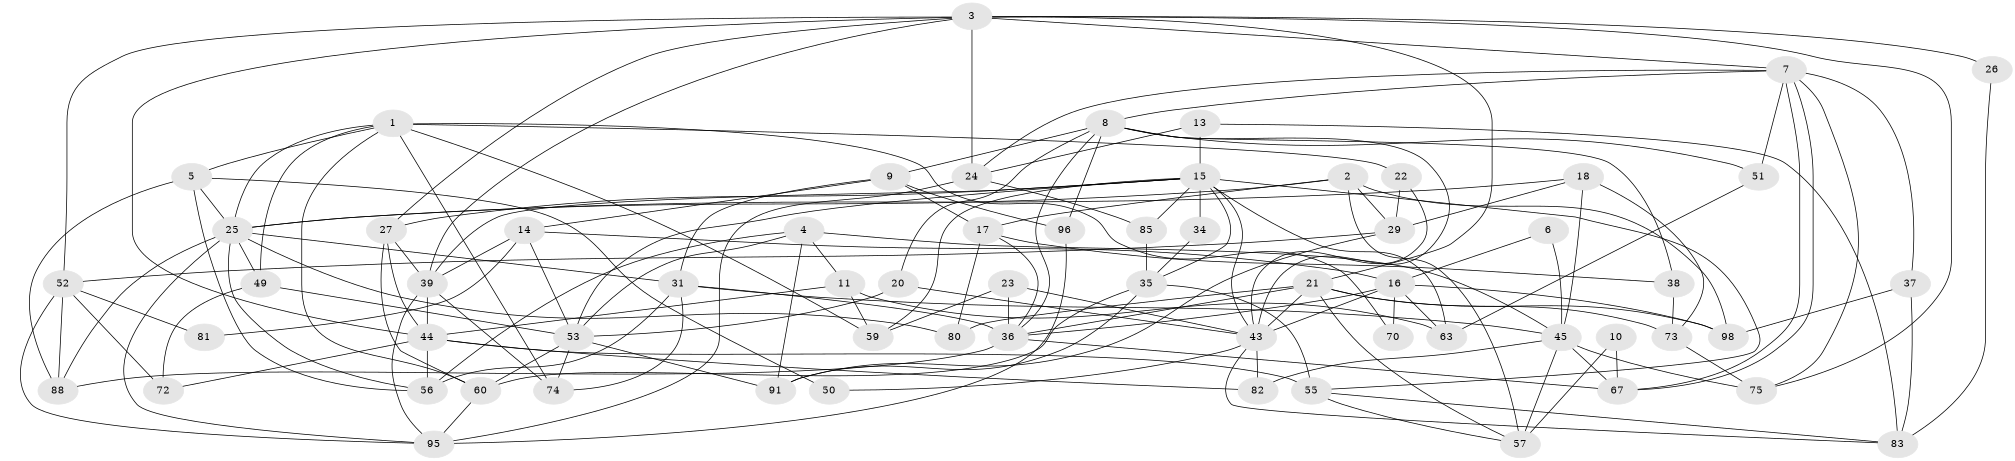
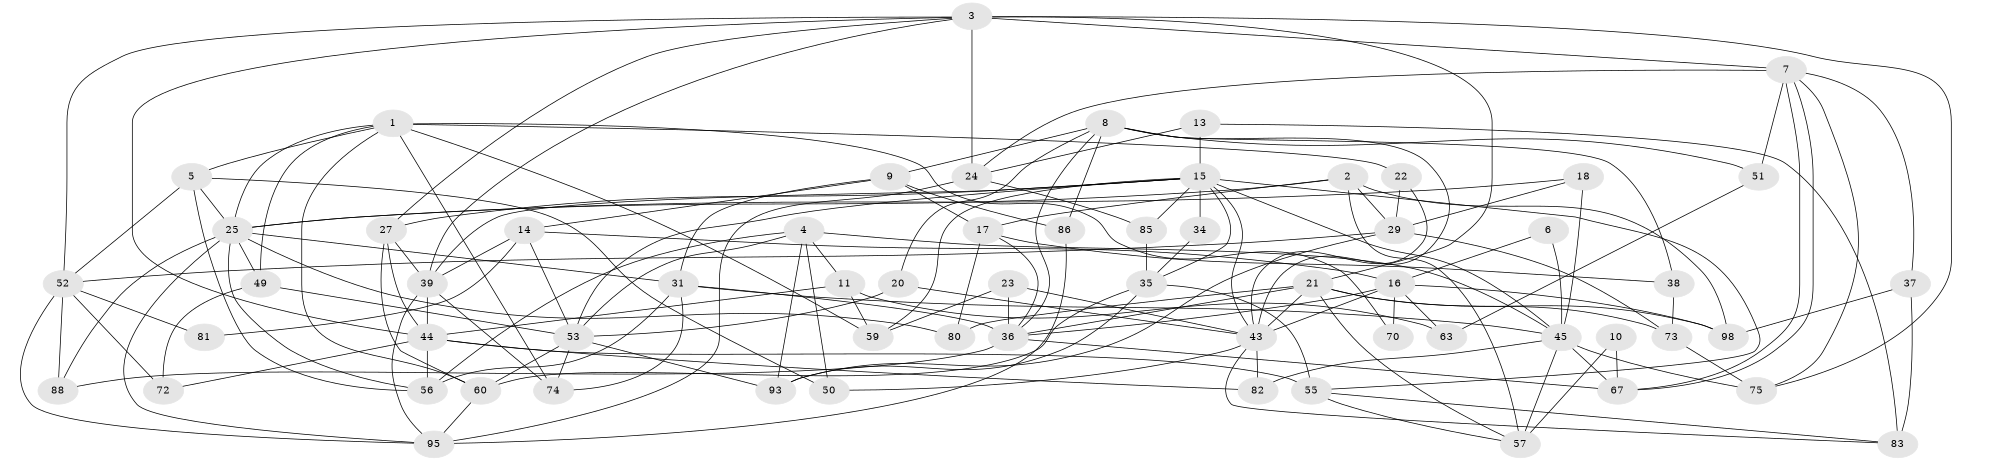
(1992, 70) -> none
(1445, 85) -> none
(1065, 230) -> (1065, 230)
(1677, 237) -> (1543, 264)
(52, 248) -> (127, 230)
(1342, 250) -> (1387, 249)
none -> (818, 321)
(776, 391) -> (776, 391)
